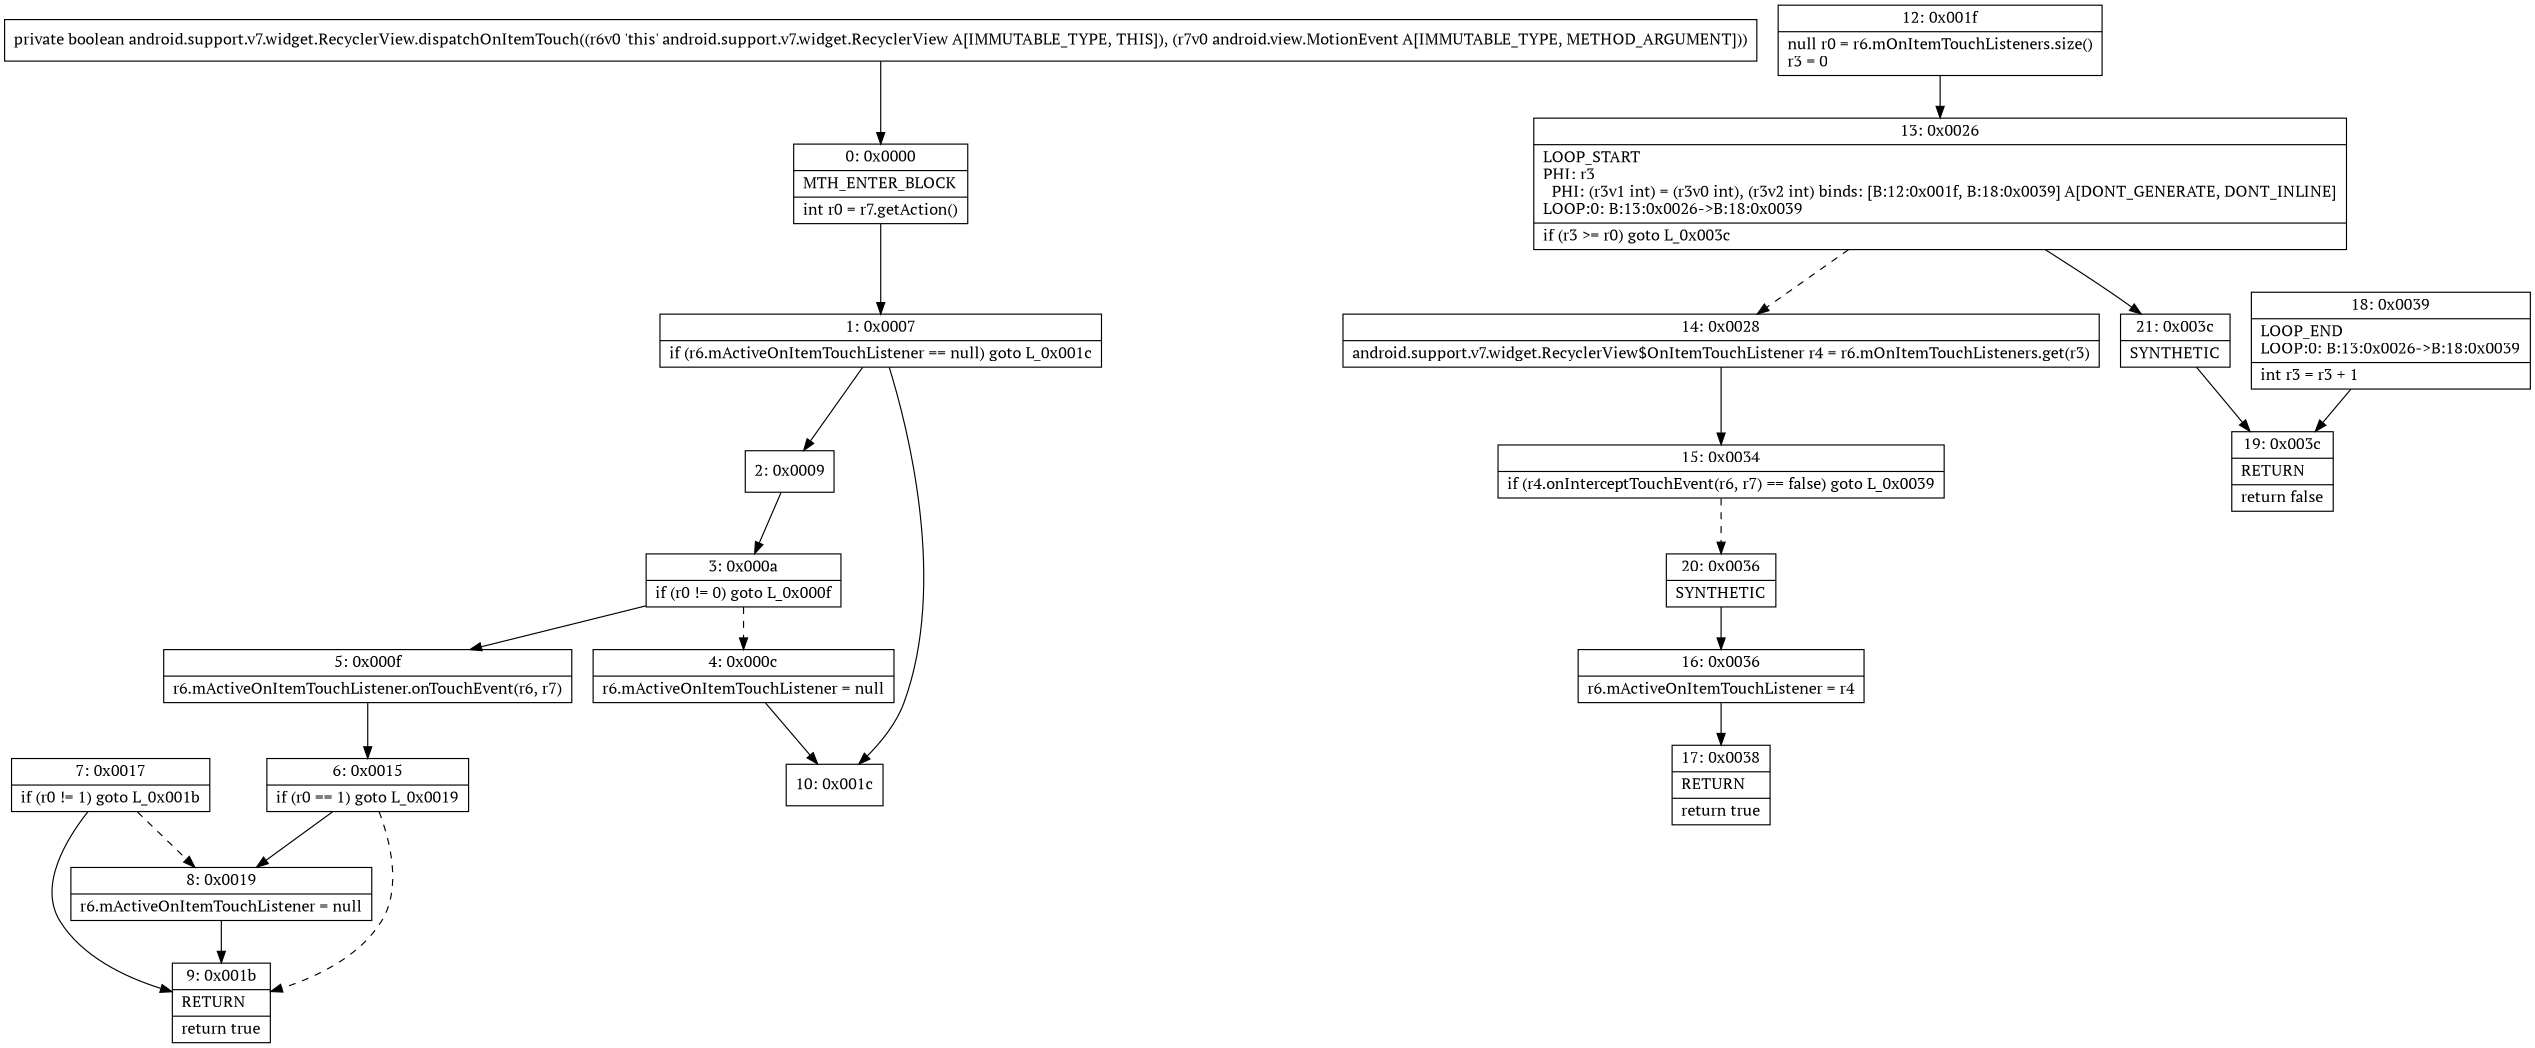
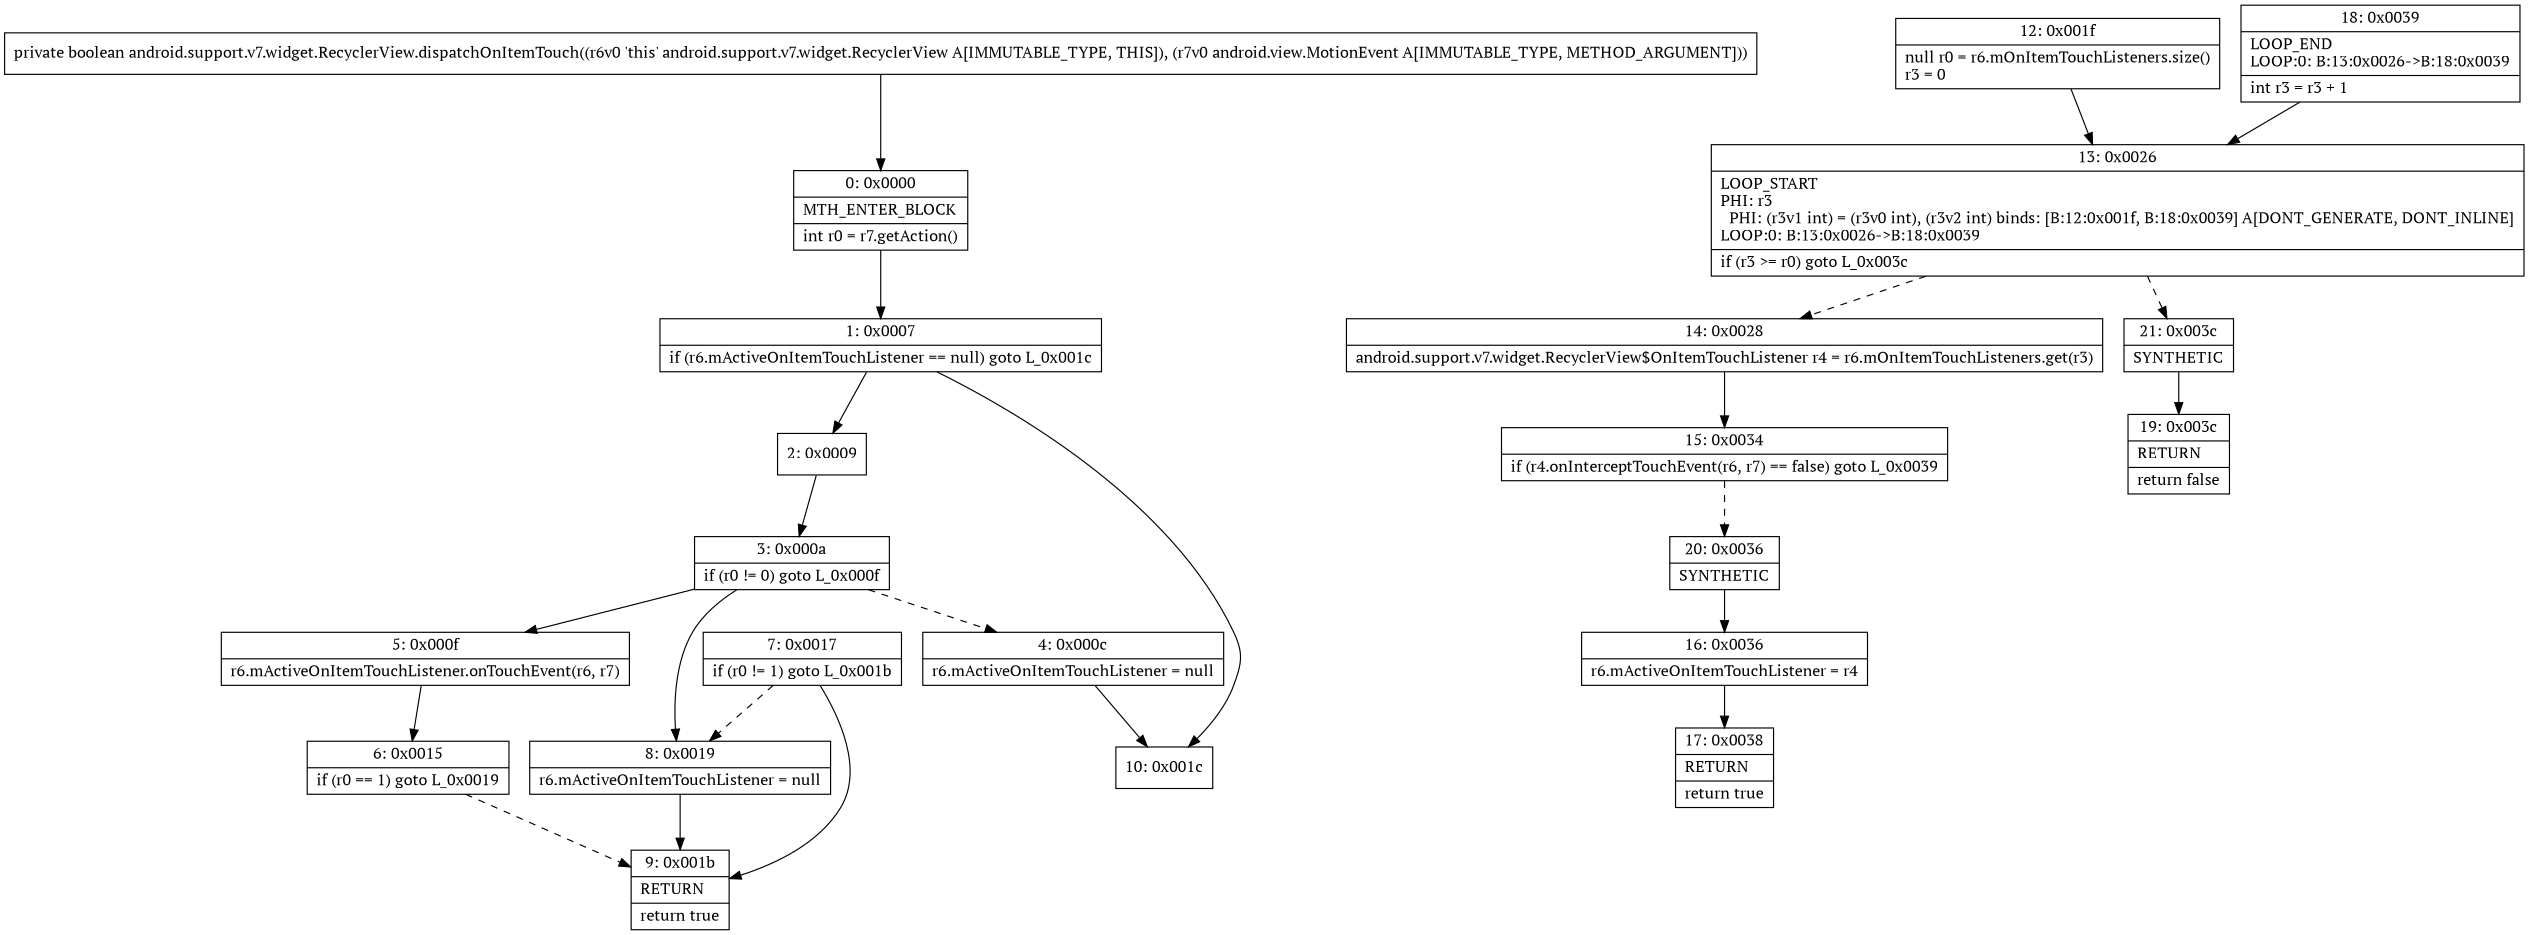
(2089, 278) -> (2155, 292)
(2337, 406) -> (2269, 120)
(299, 836) -> (685, 650)
